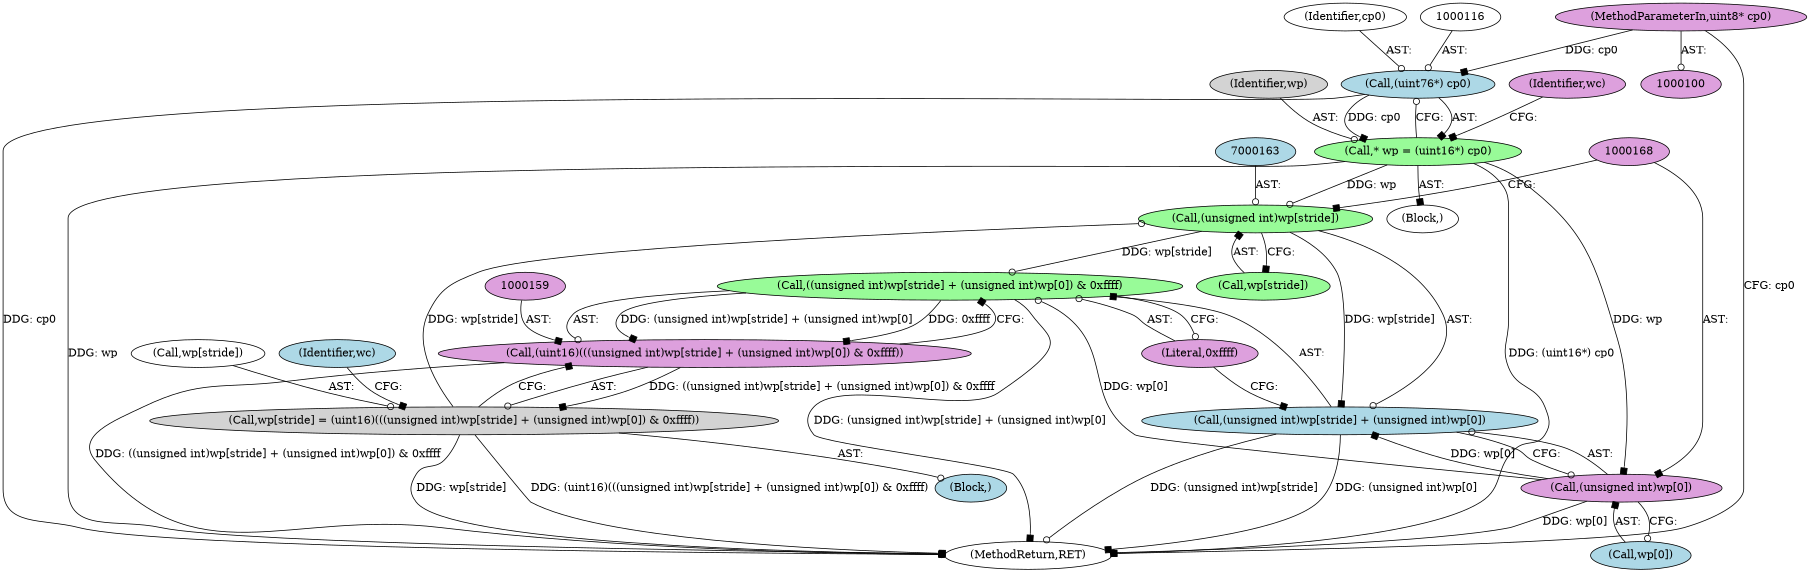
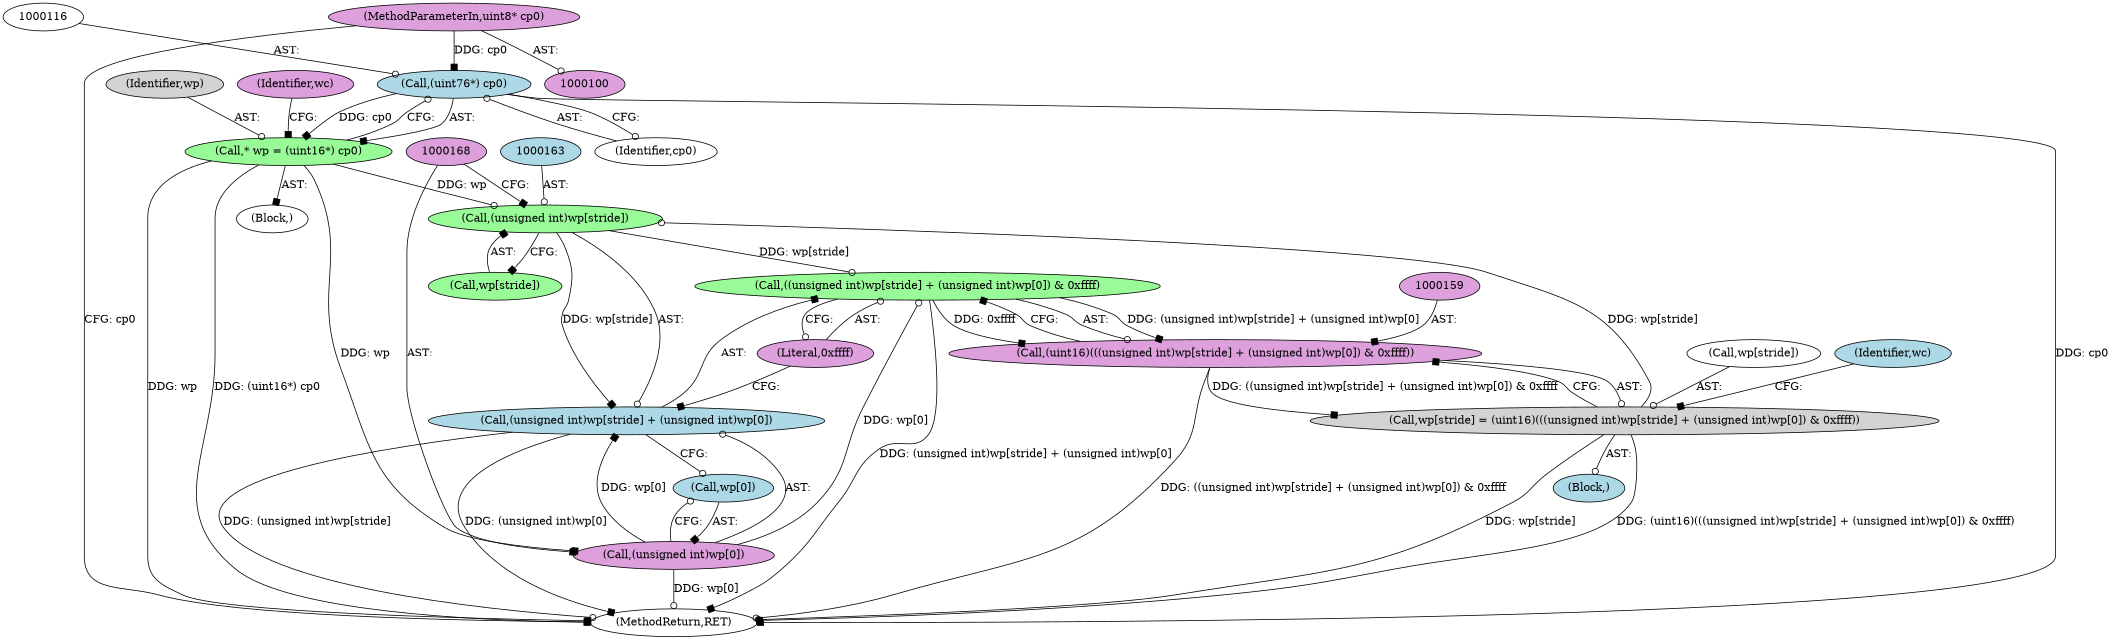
none -> (573, 107)
(1256, 152) -> (541, 152)
(1509, 446) -> (673, 453)
